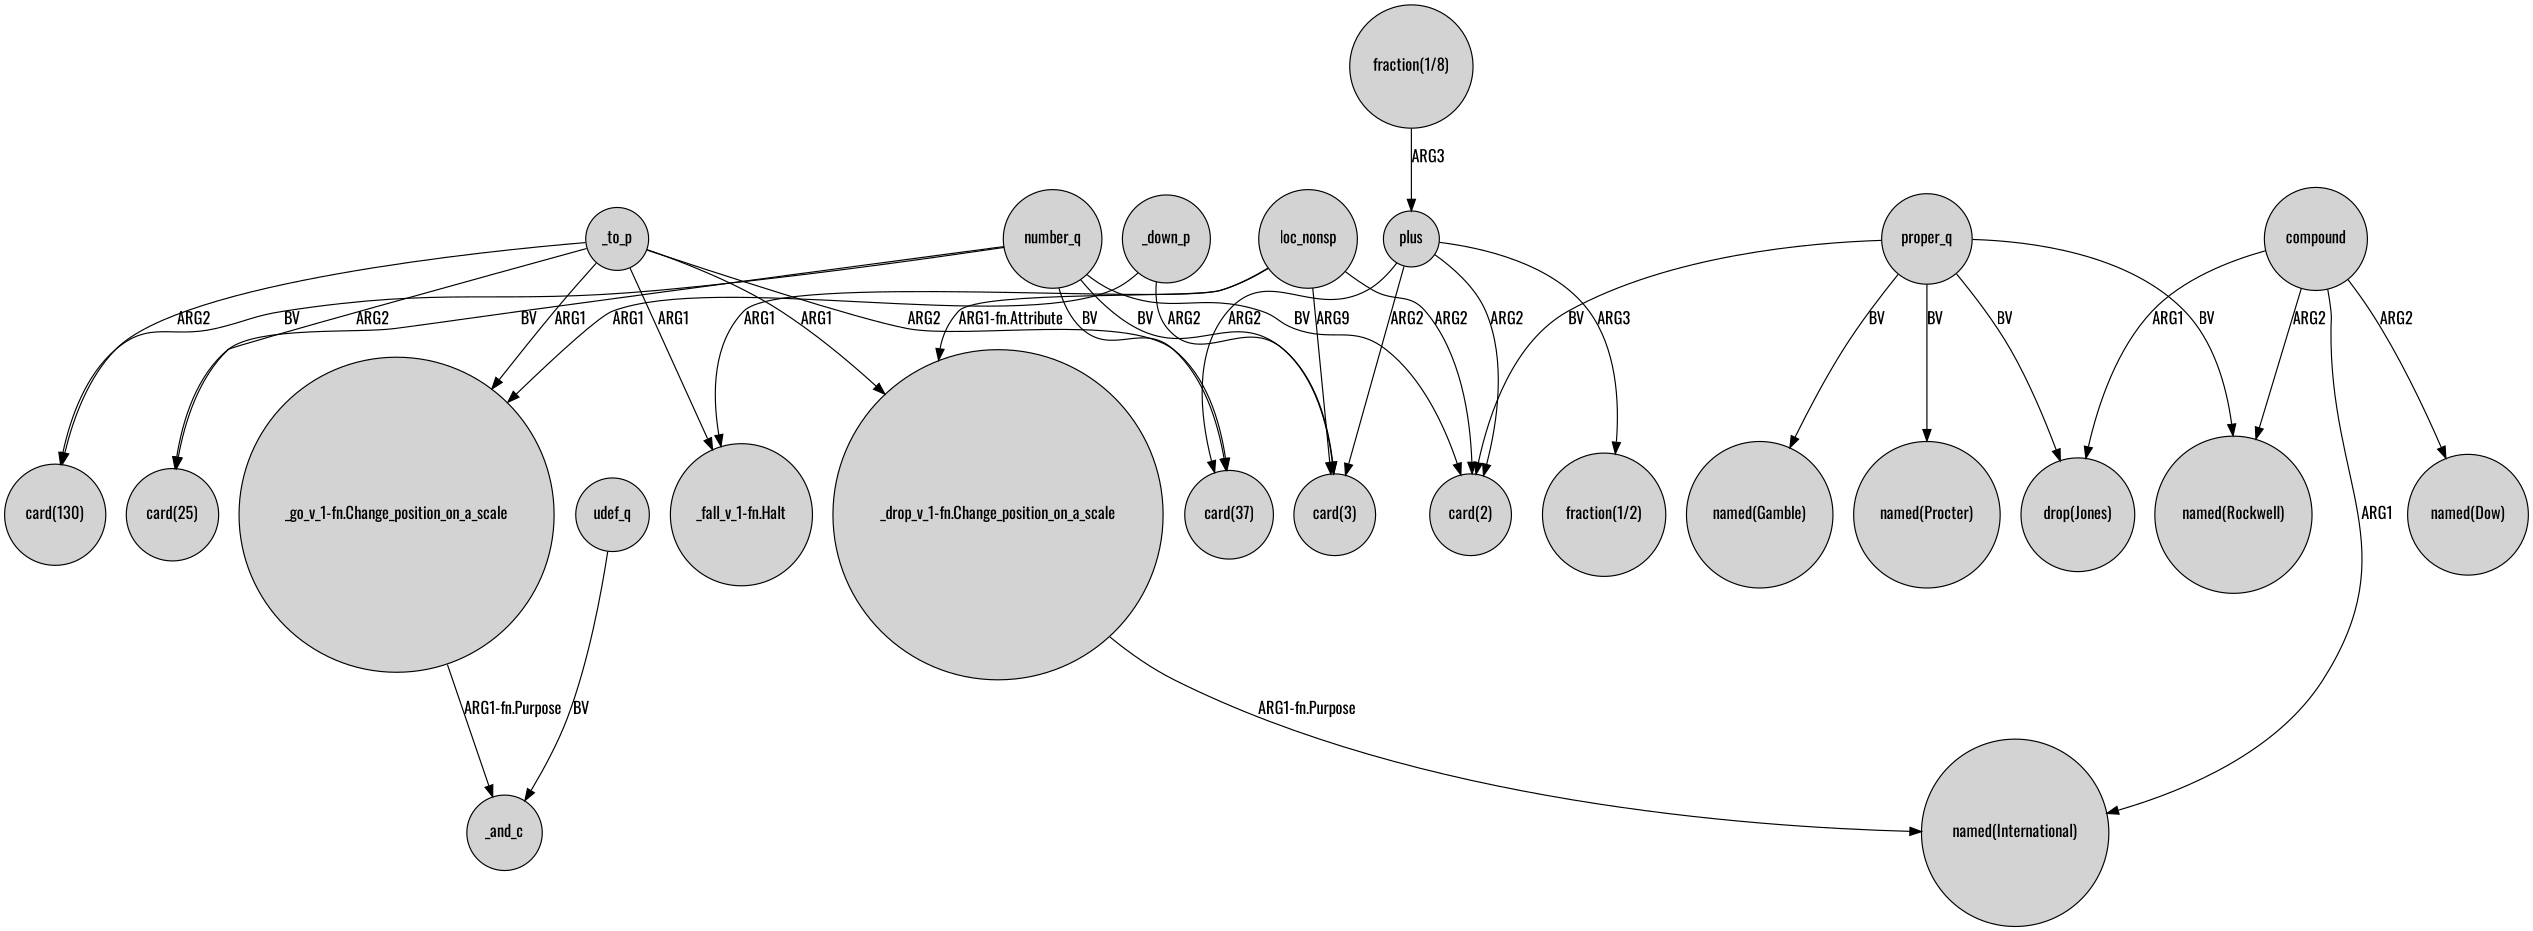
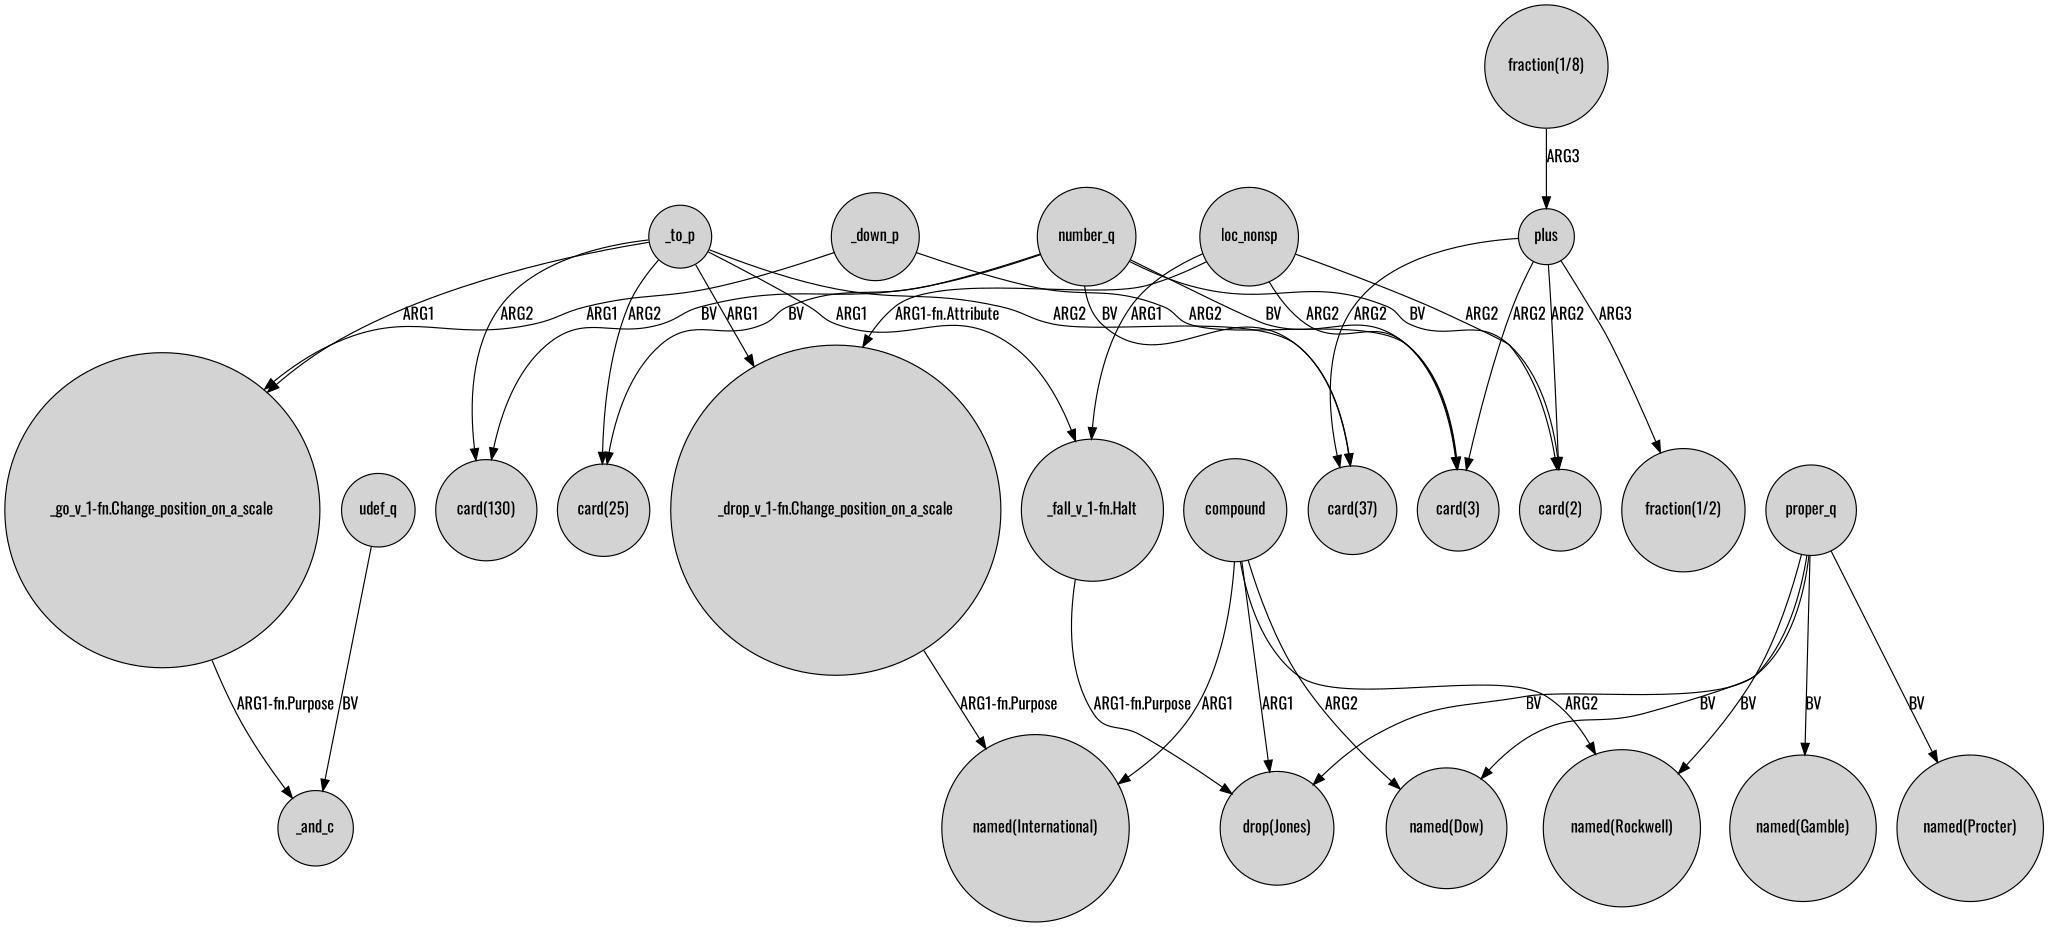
(1633, 283) -> (1682, 702)
(1333, 320) -> (1323, 315)
none -> (1097, 718)
